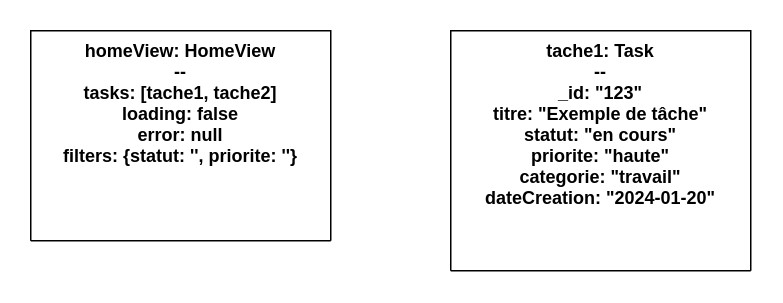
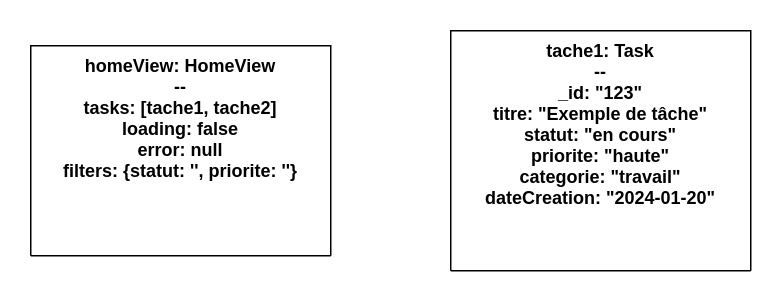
(181, 136) -> (181, 151)
